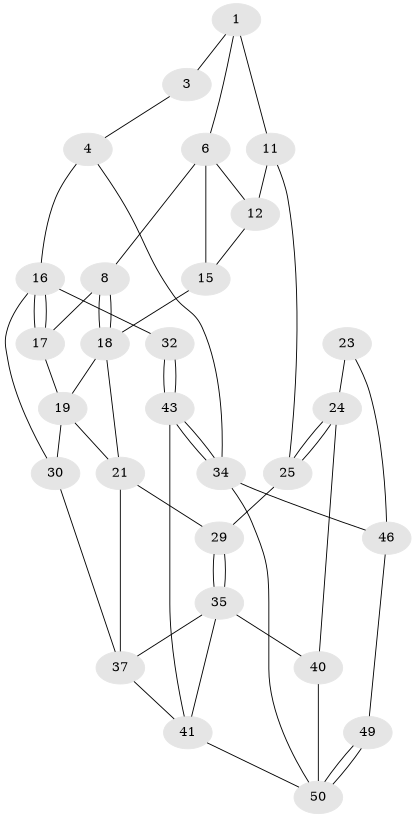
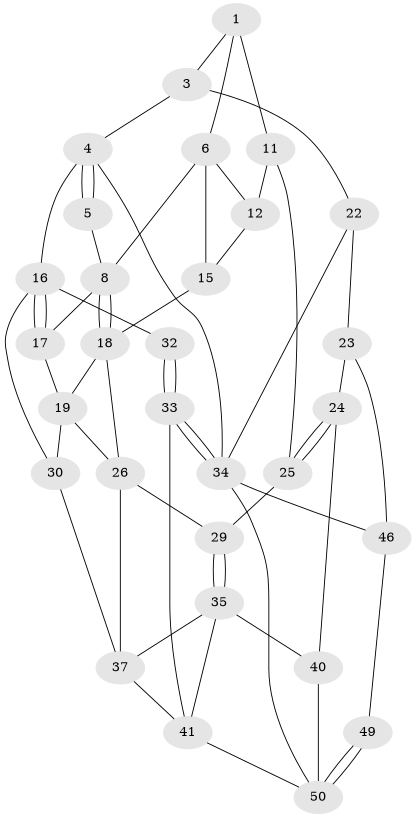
none -> (88, 214)
none -> (354, 214)
(170, 409) -> (170, 409)
(120, 473) -> (120, 473)
